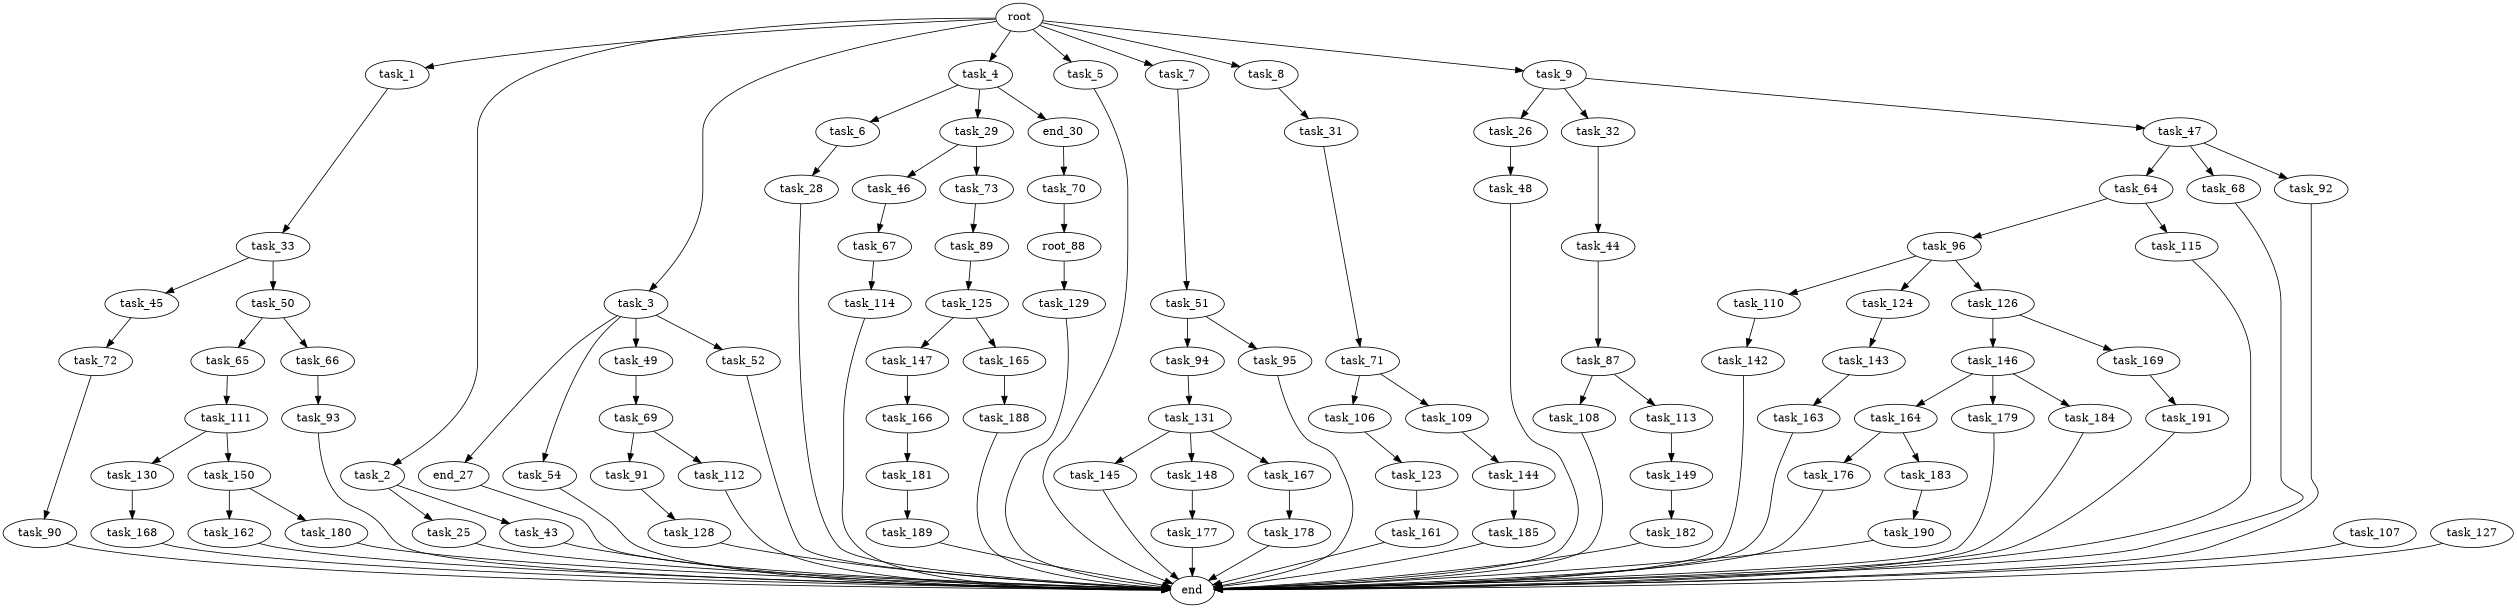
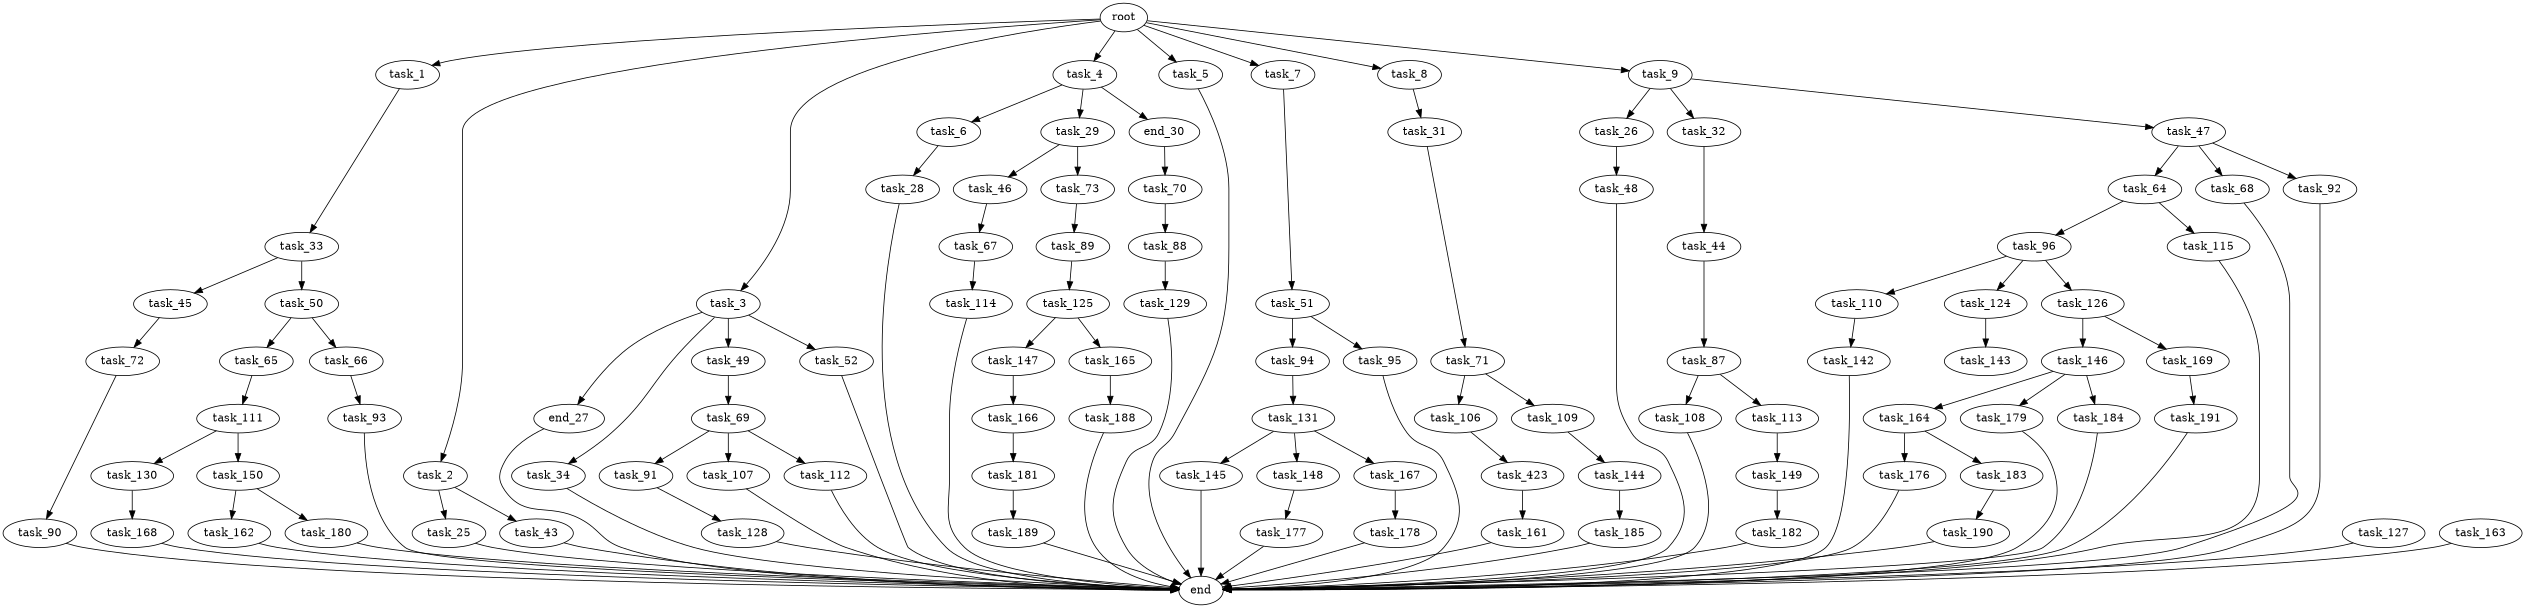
(1064, 247) -> (1165, 247)
(1834, 387) -> none
none -> (728, 443)
(540, 476) -> (548, 476)
(1417, 476) -> (1523, 476)
